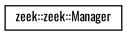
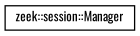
(63, 18) -> (70, 18)
